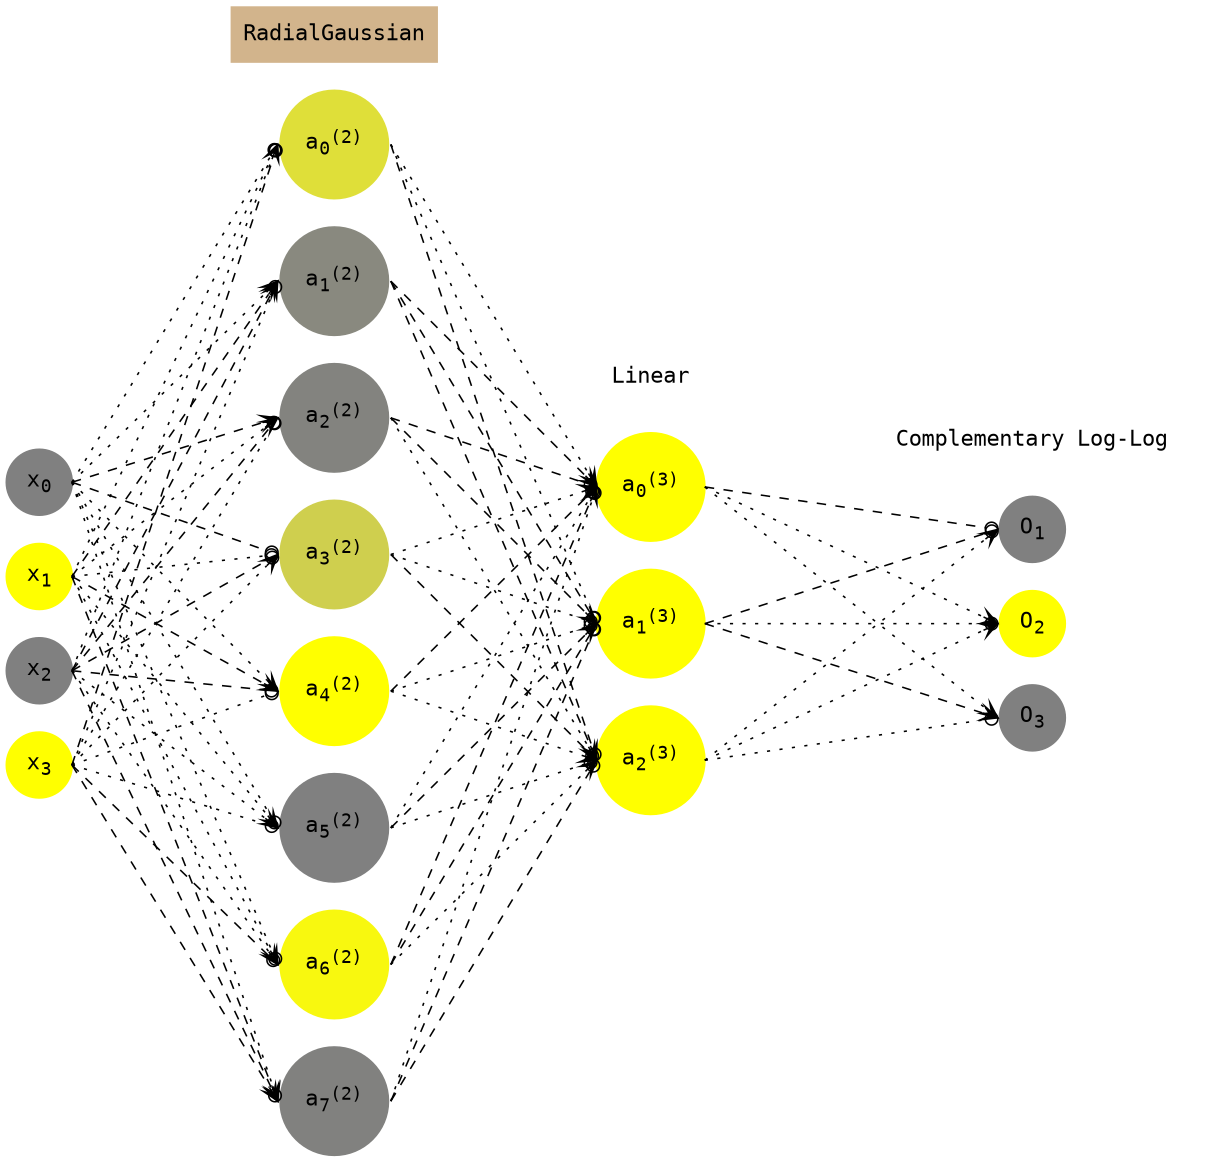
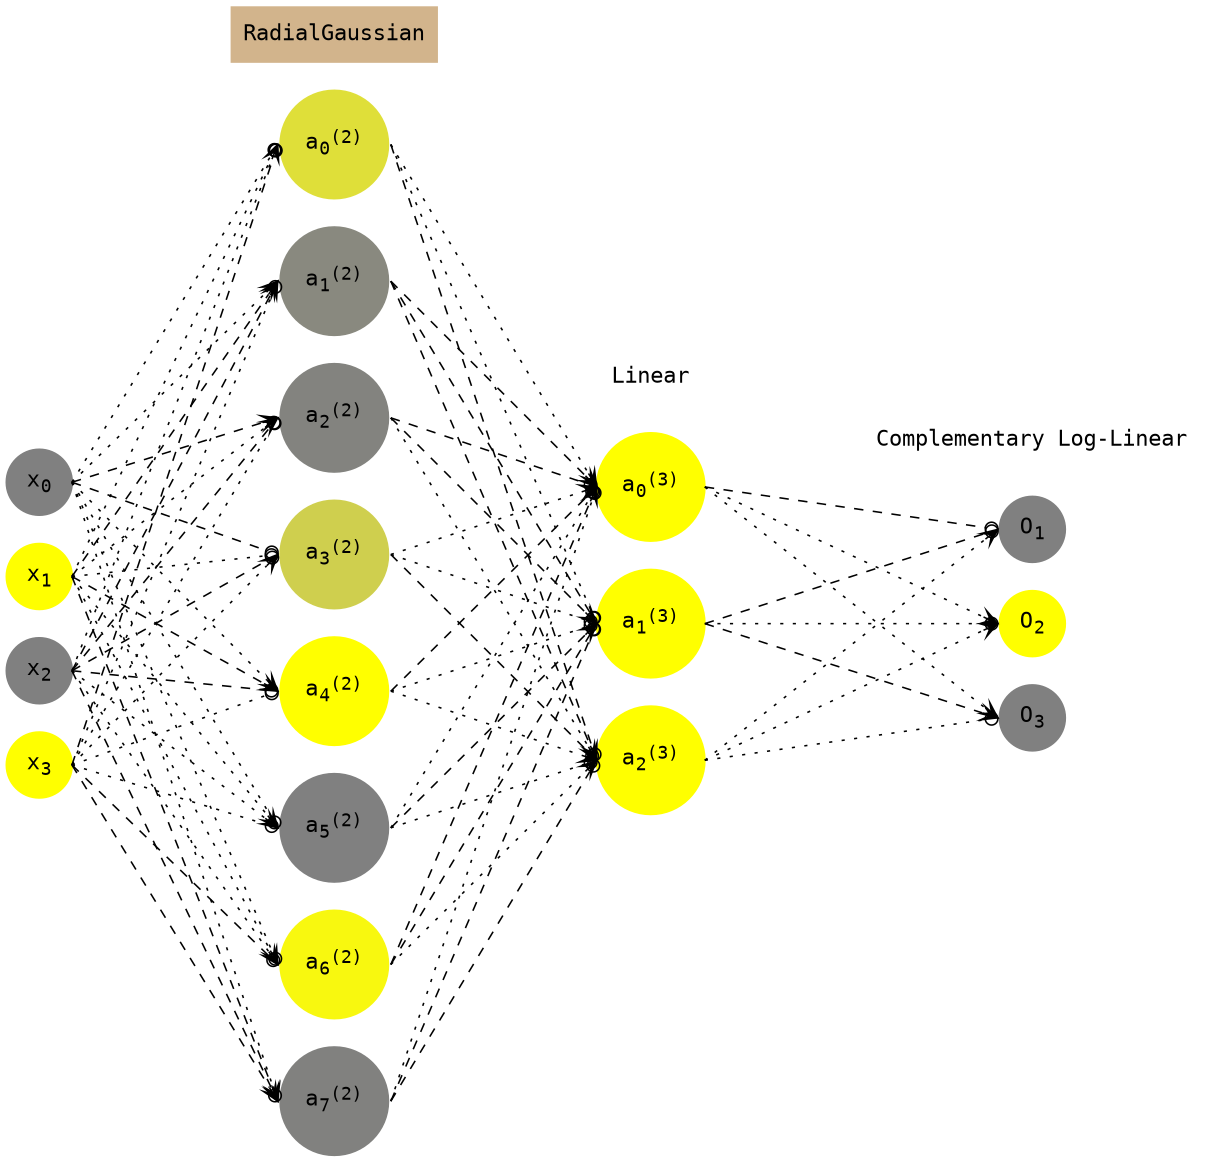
(1032, 440) -> (1032, 440)
